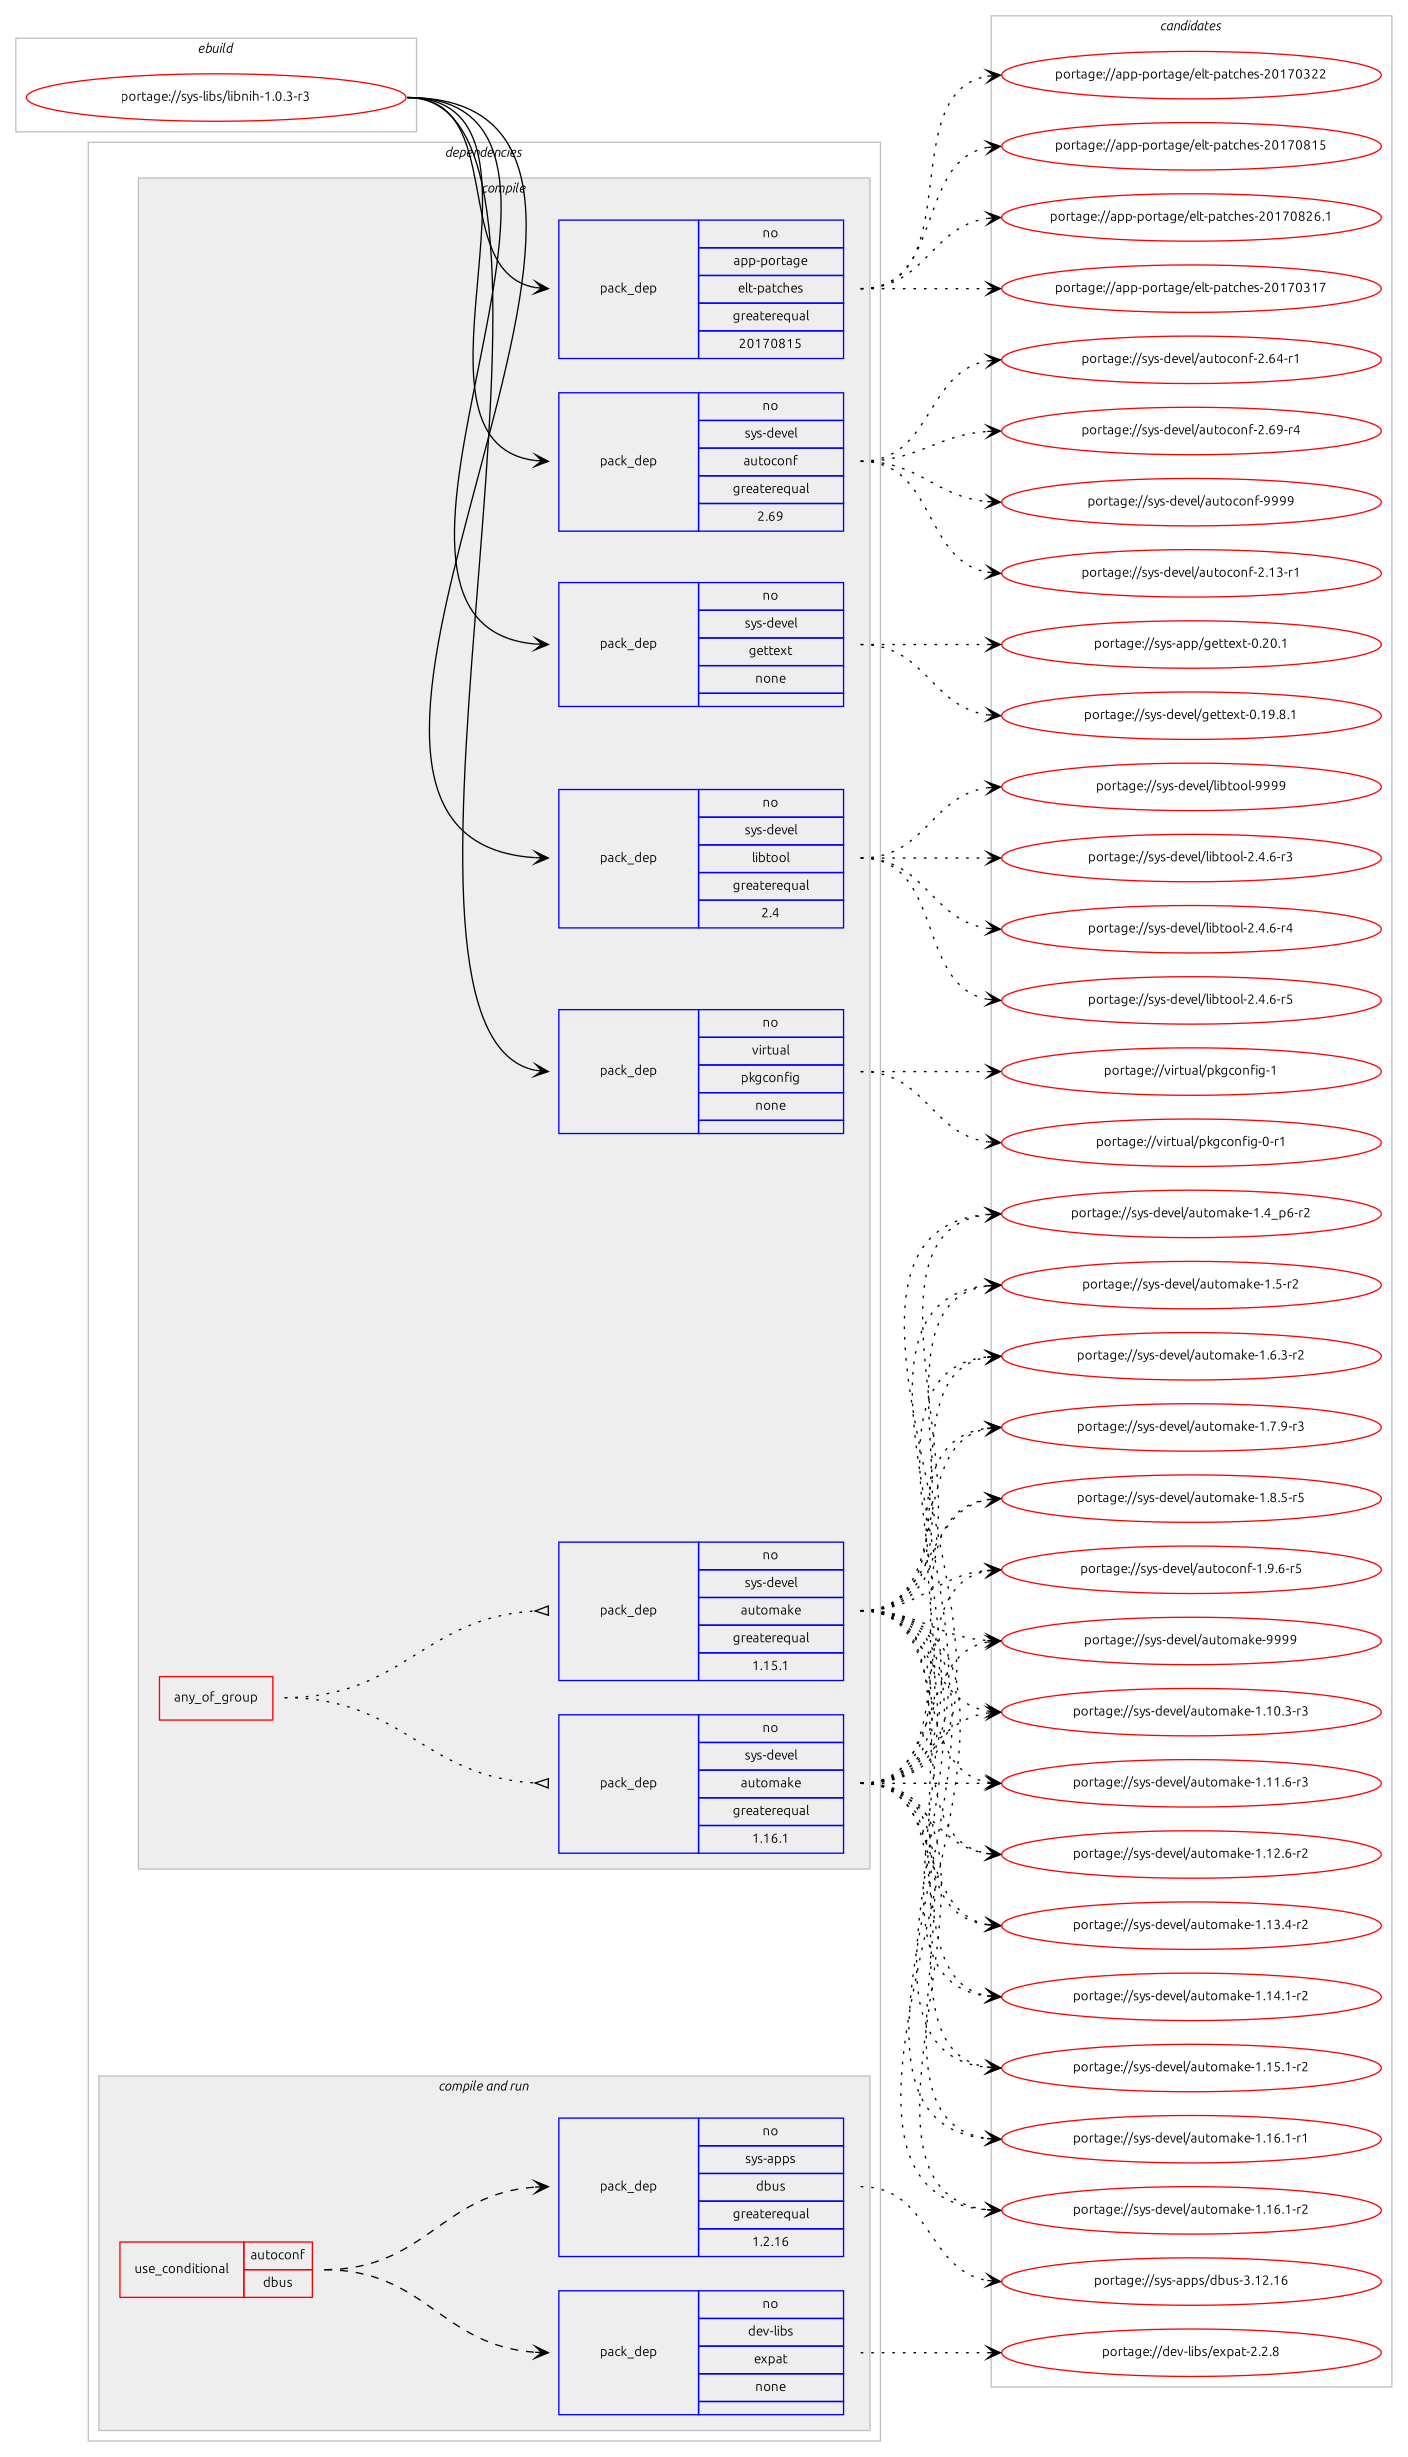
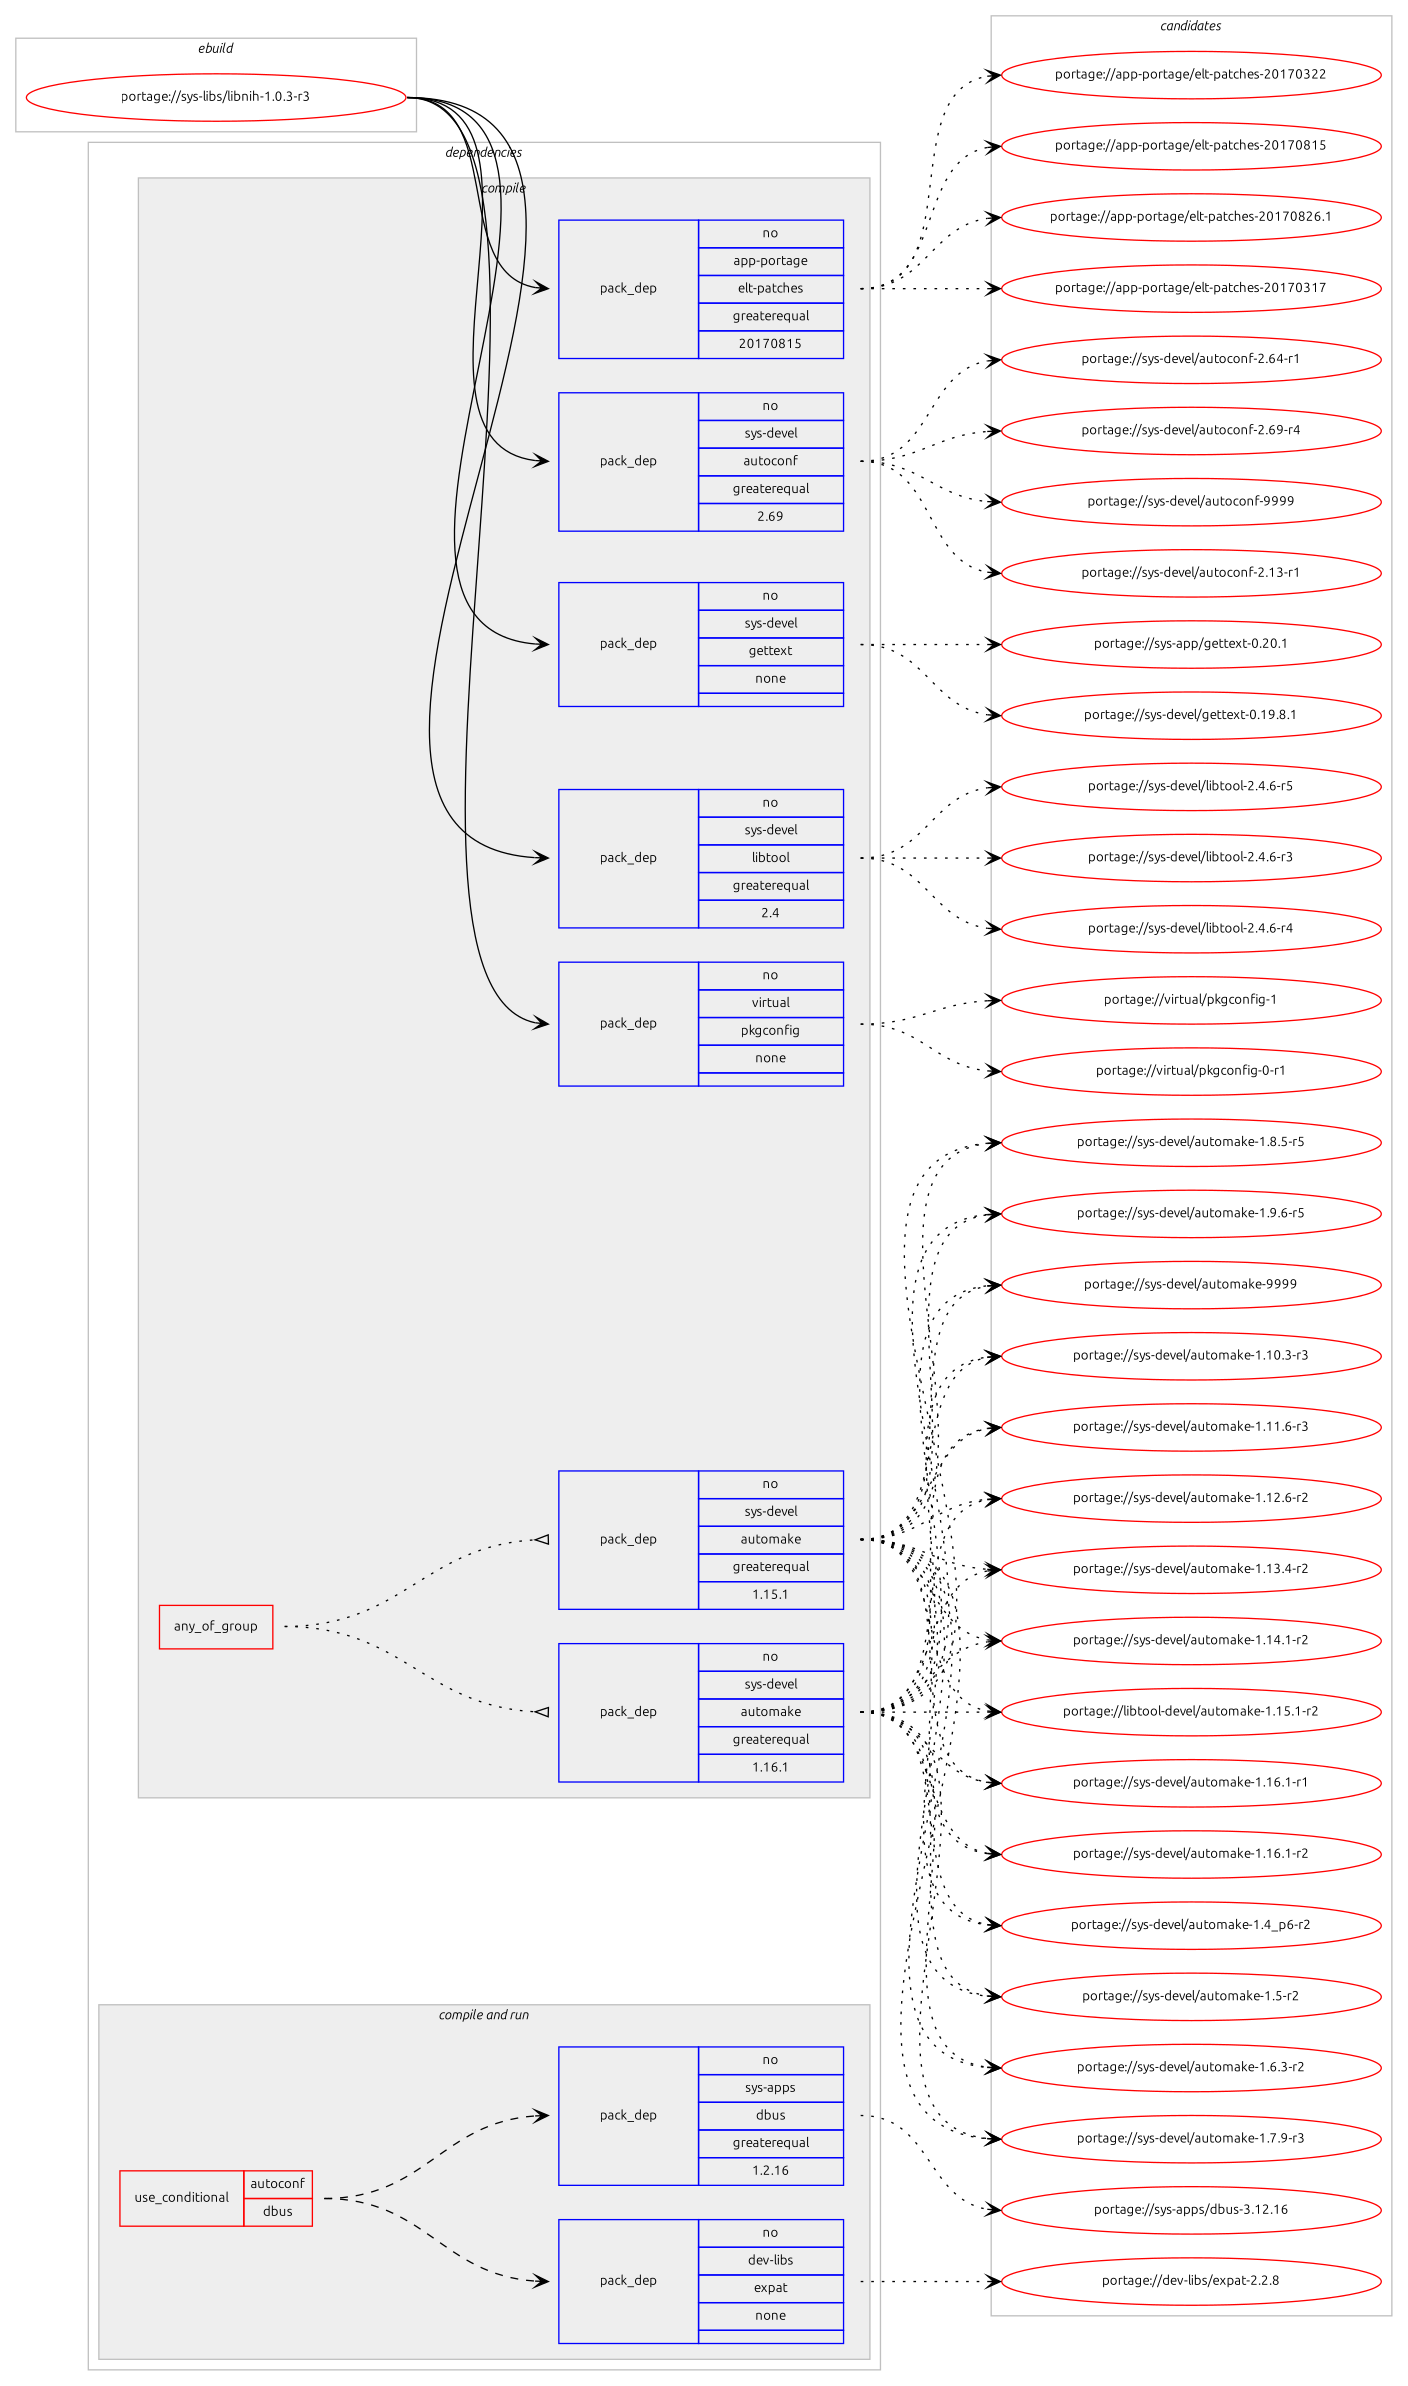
(1192, 787) -> none
(1192, 1570) -> (1192, 1214)
(1192, 2068) -> (1192, 1712)
